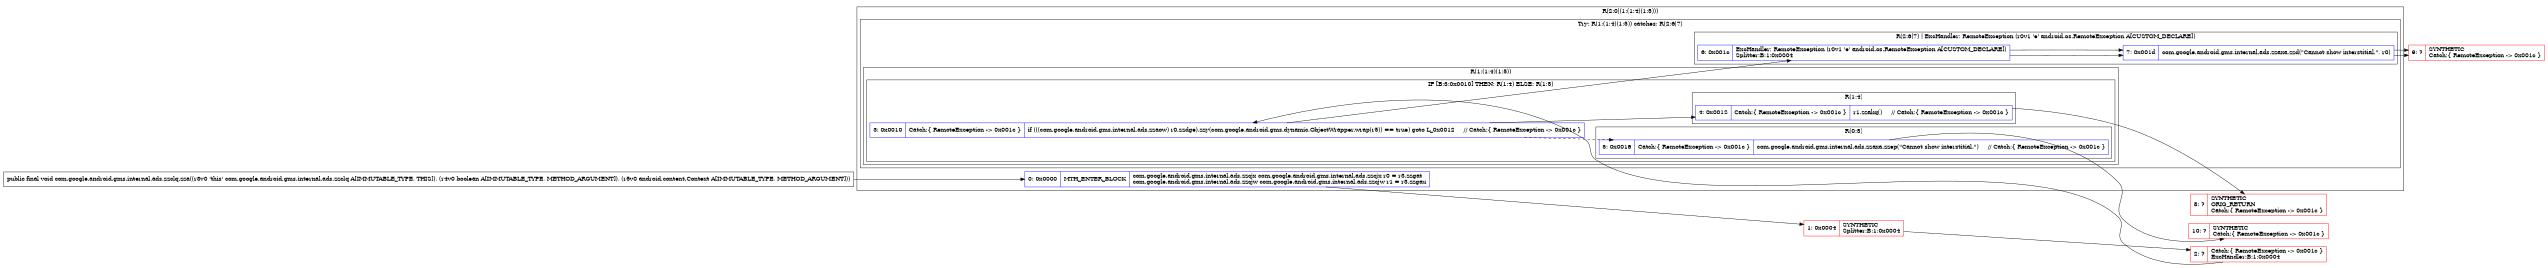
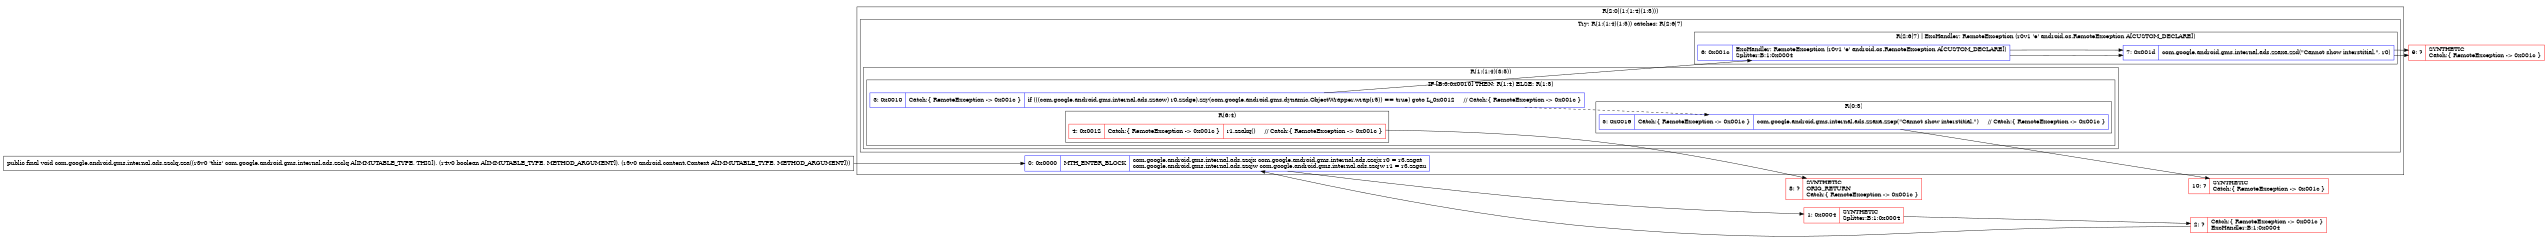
(1491, 72) -> (1491, 72)
(1854, 97) -> (1227, 116)
(1854, 113) -> (1227, 131)
(1590, 120) -> none
(1745, 185) -> (1725, 235)
